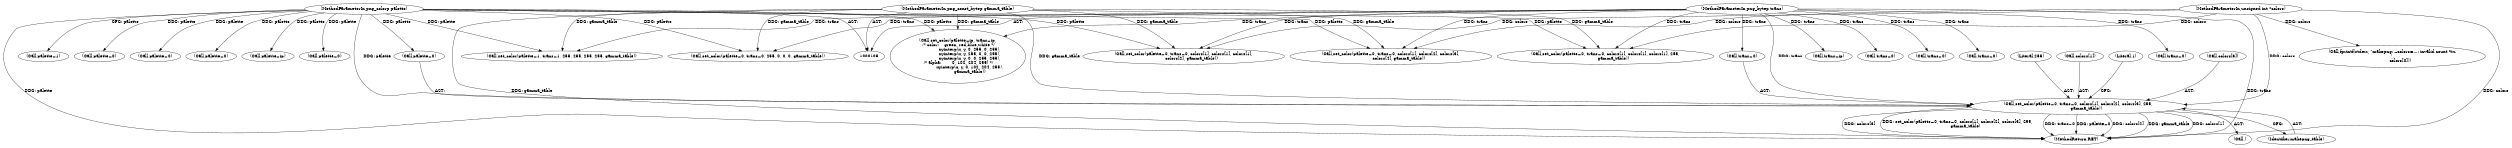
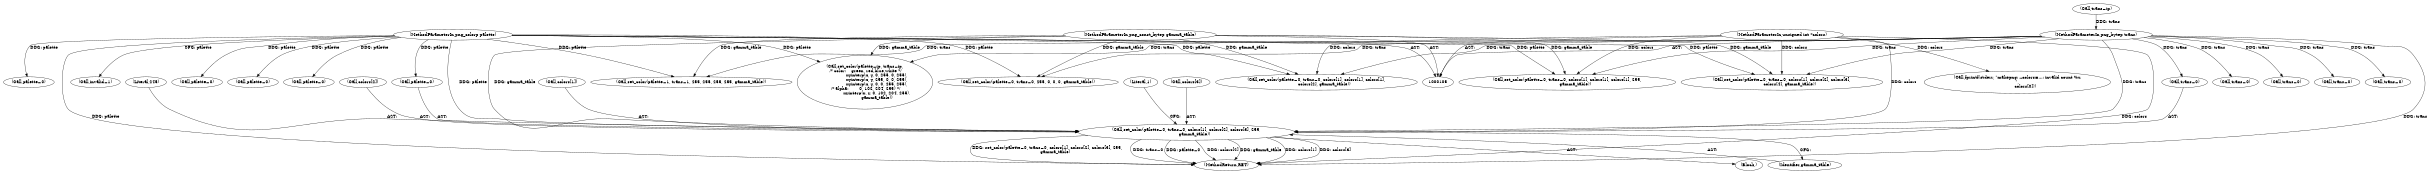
(1798, 27) -> (2096, 20)
none -> (1574, 39)
(44, 56) -> (95, 82)
(268, 56) -> none
(2031, 56) -> (146, 82)
none -> (363, 82)
(1009, 116) -> none
(2240, 139) -> (1749, 165)
(2296, 139) -> (1805, 165)
